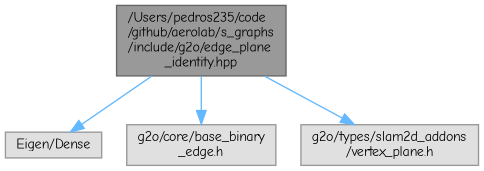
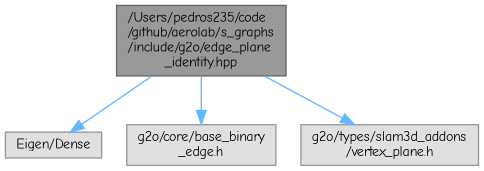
(390, 145) -> (390, 145)
